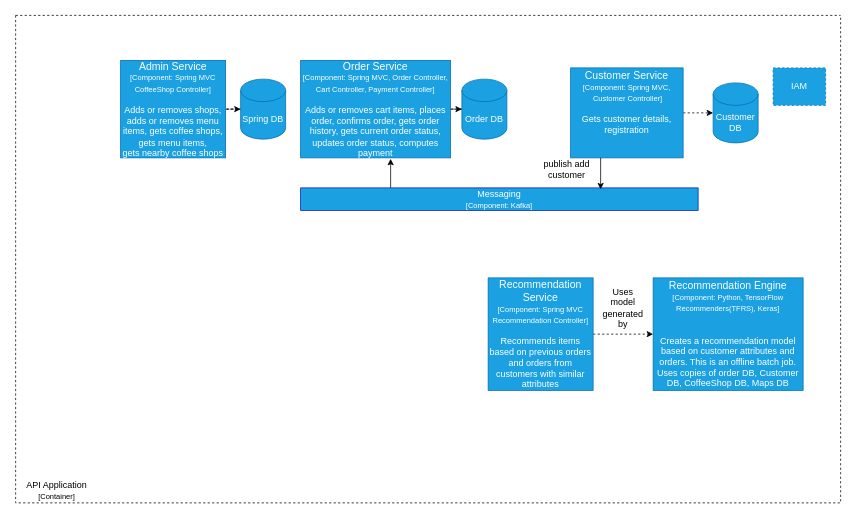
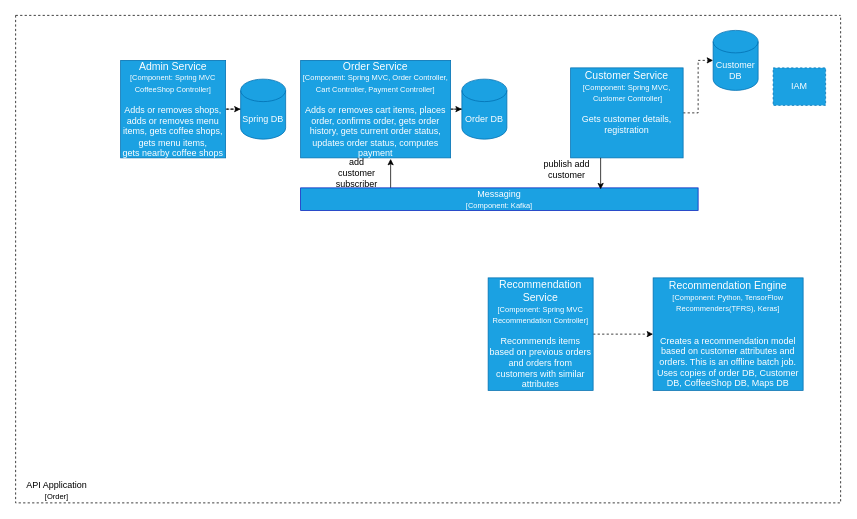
(735, 113) -> (735, 60)
none -> (357, 173)
(623, 308) -> none
(57, 490) -> (57, 490)
